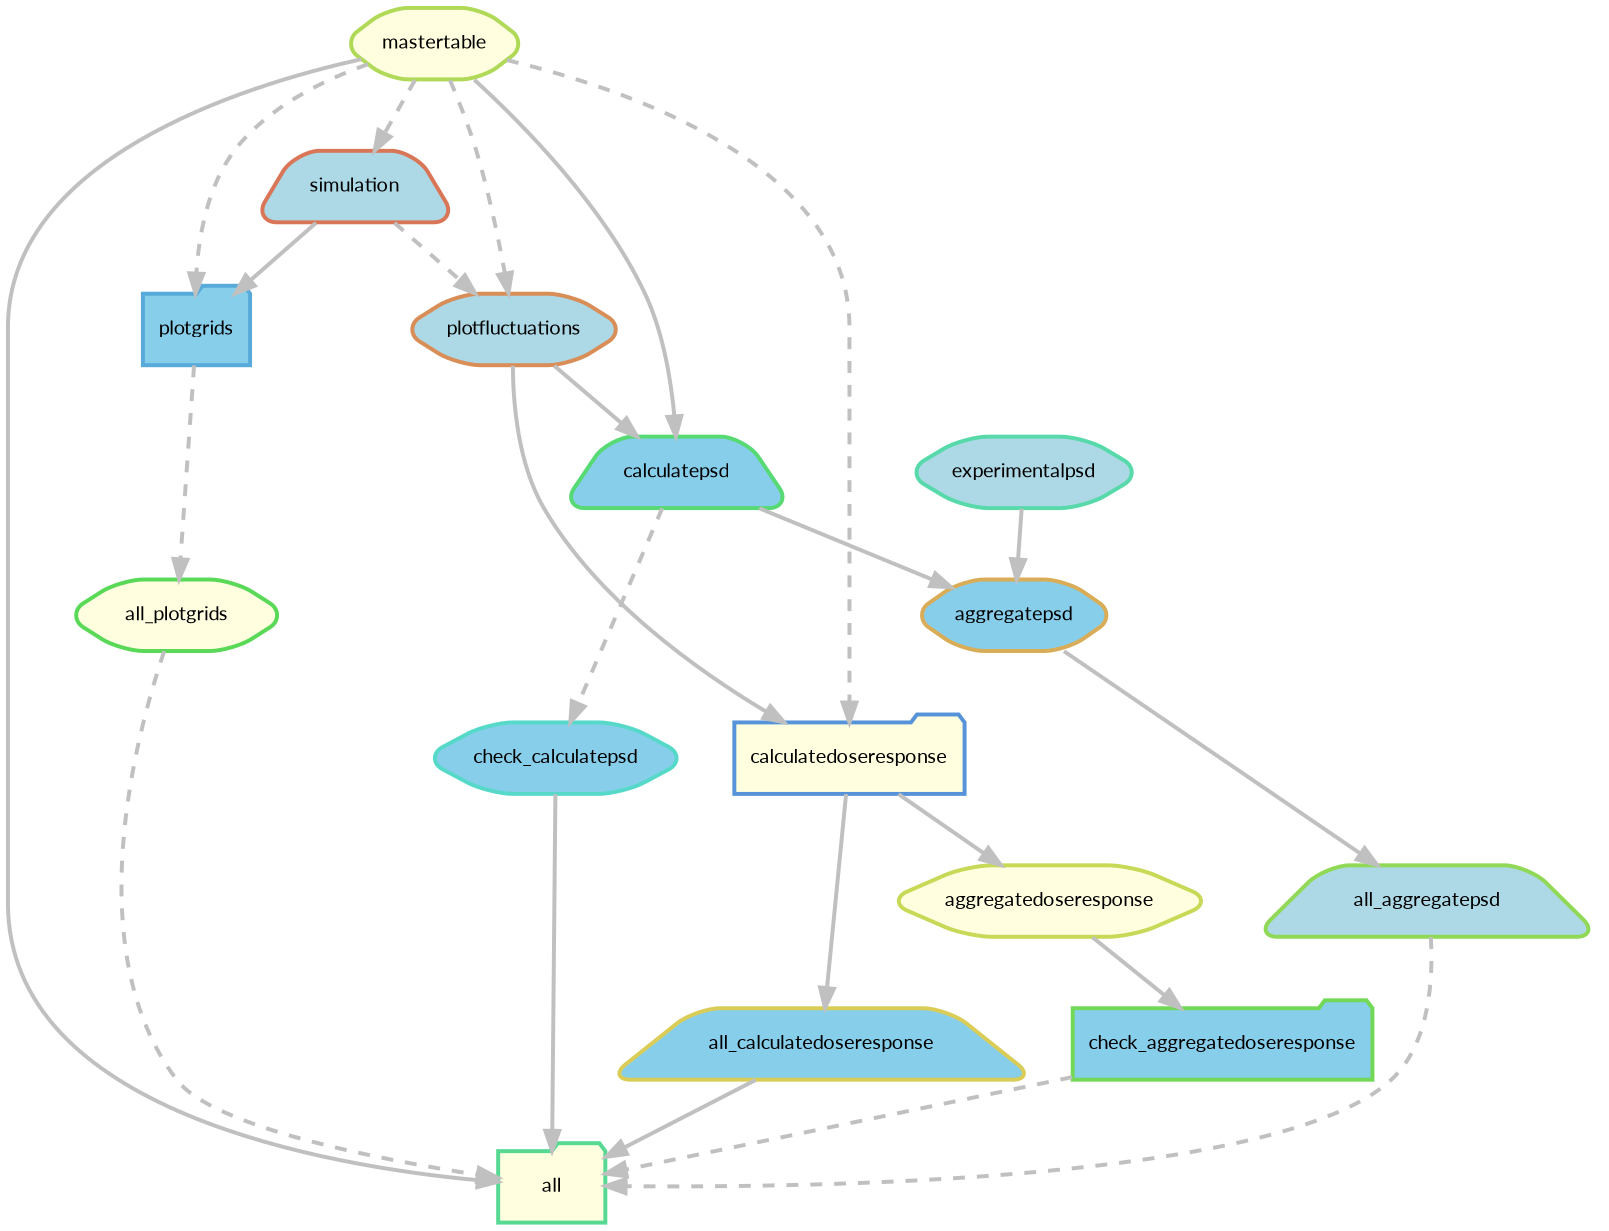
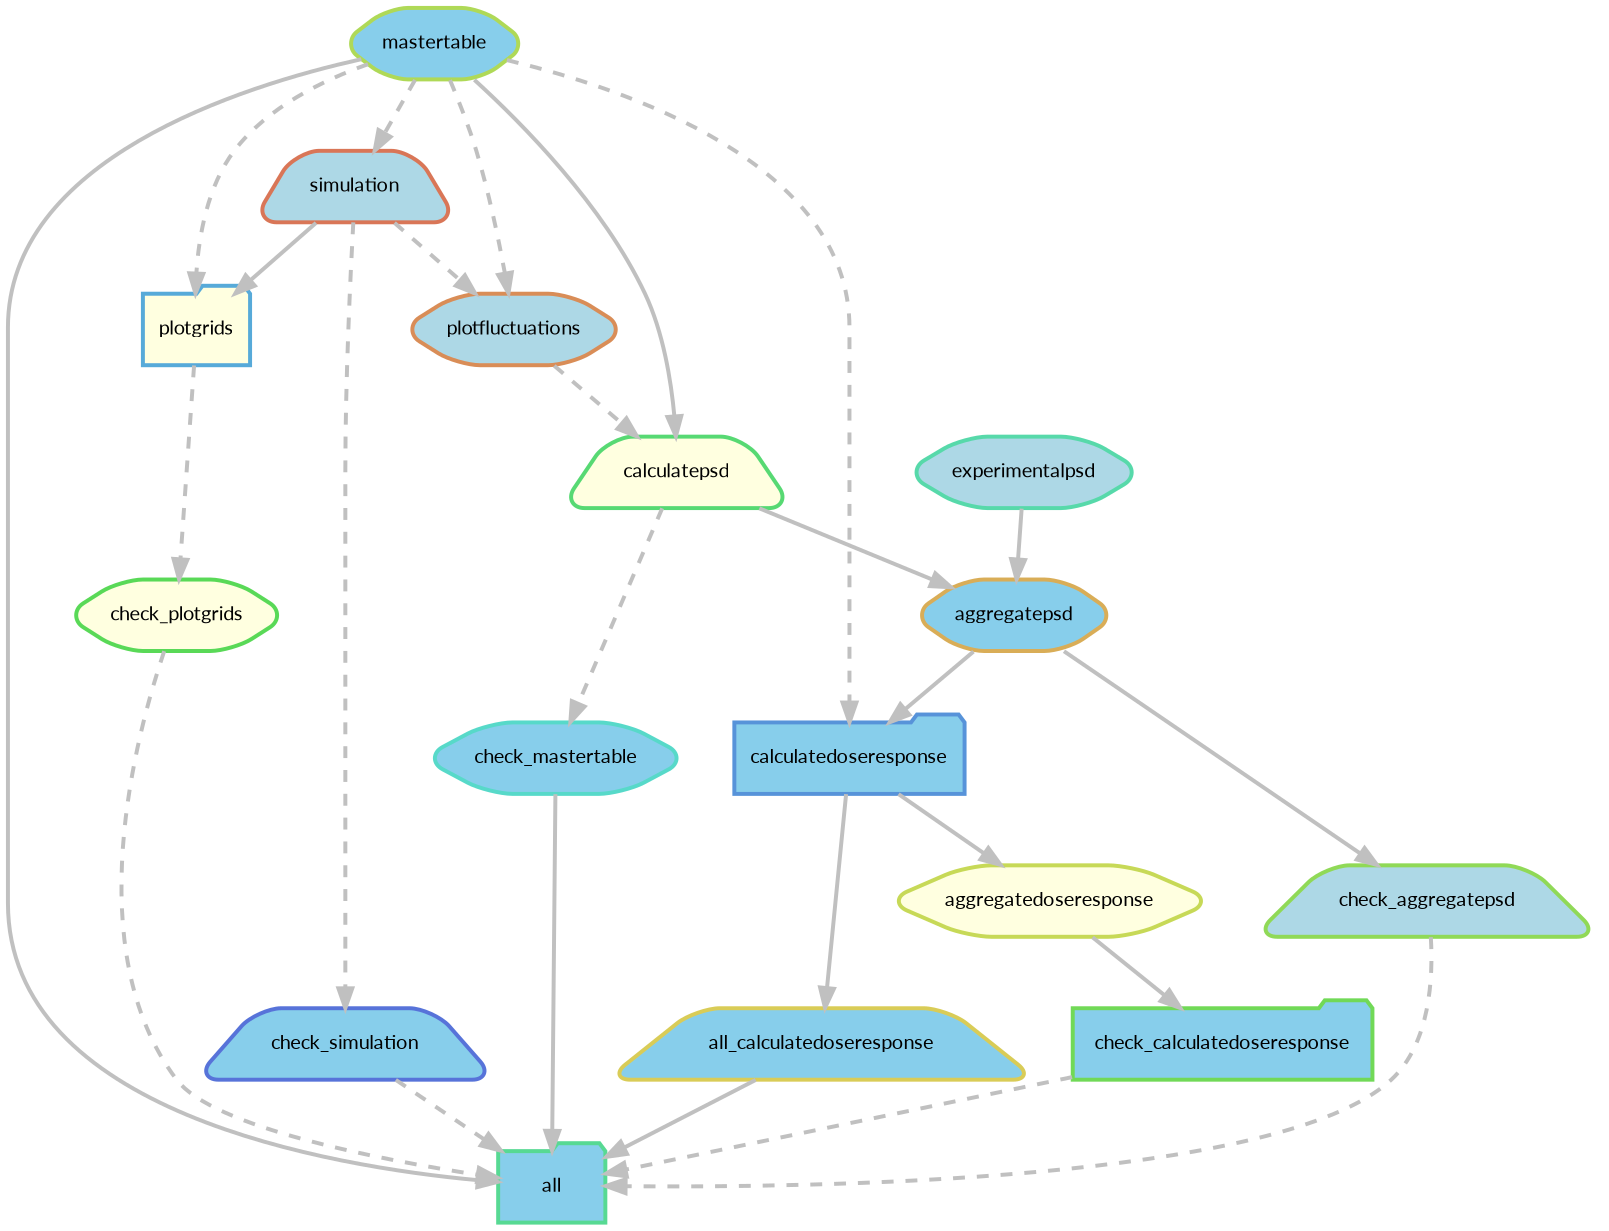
(435, 44) -> (435, 44)
(196, 329) -> (196, 329)
(588, 395) -> (588, 395)
(677, 472) -> (677, 472)
(590, 572) -> (939, 680)
(177, 615) -> (177, 615)
(556, 758) -> (556, 758)
(849, 758) -> (849, 758)
(1427, 901) -> (1427, 901)
none -> (345, 1044)
(1223, 1044) -> (1223, 1044)
(552, 1187) -> (552, 1187)
